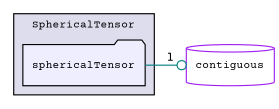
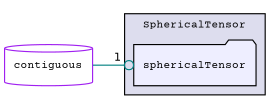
(161, 65) -> (109, 65)
